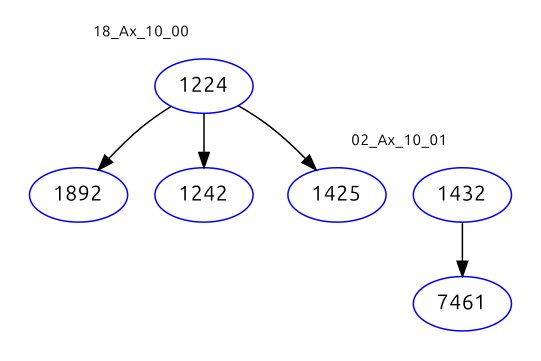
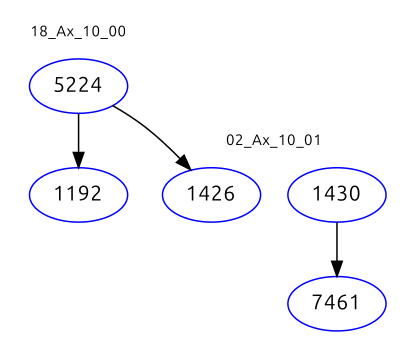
(204, 86) -> (79, 86)
(79, 195) -> (79, 195)
(204, 195) -> none
(337, 195) -> (212, 195)
(462, 195) -> (337, 195)
